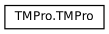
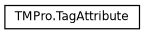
(54, 17) -> (72, 17)
